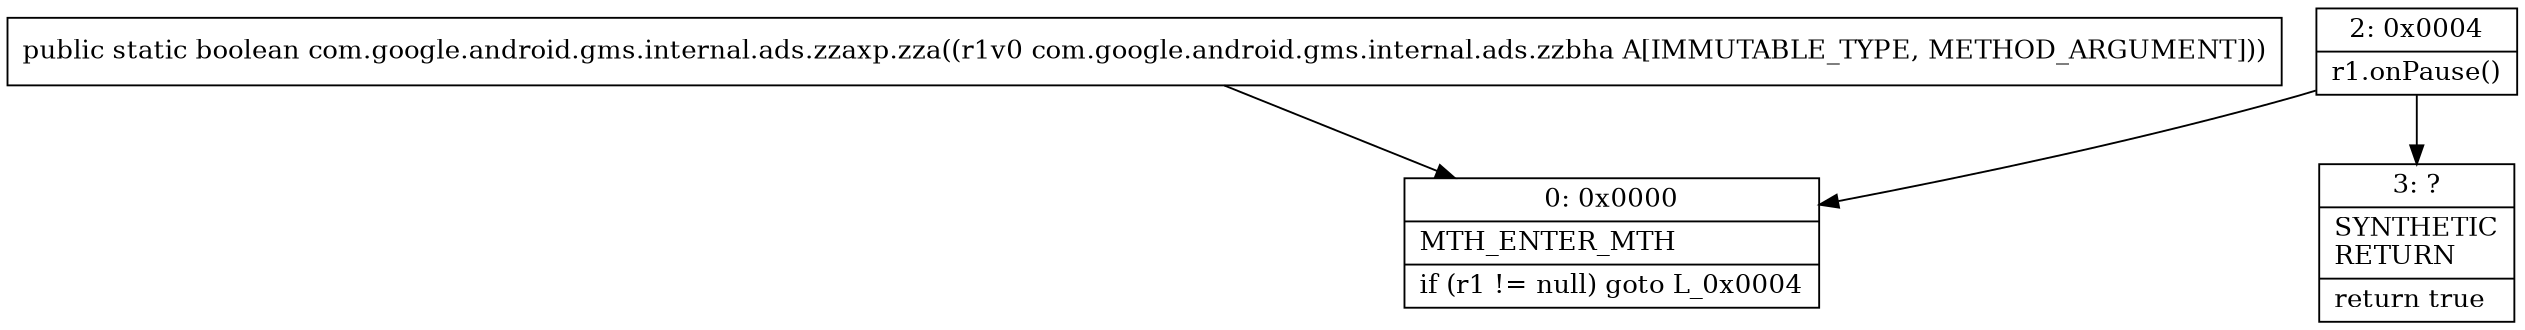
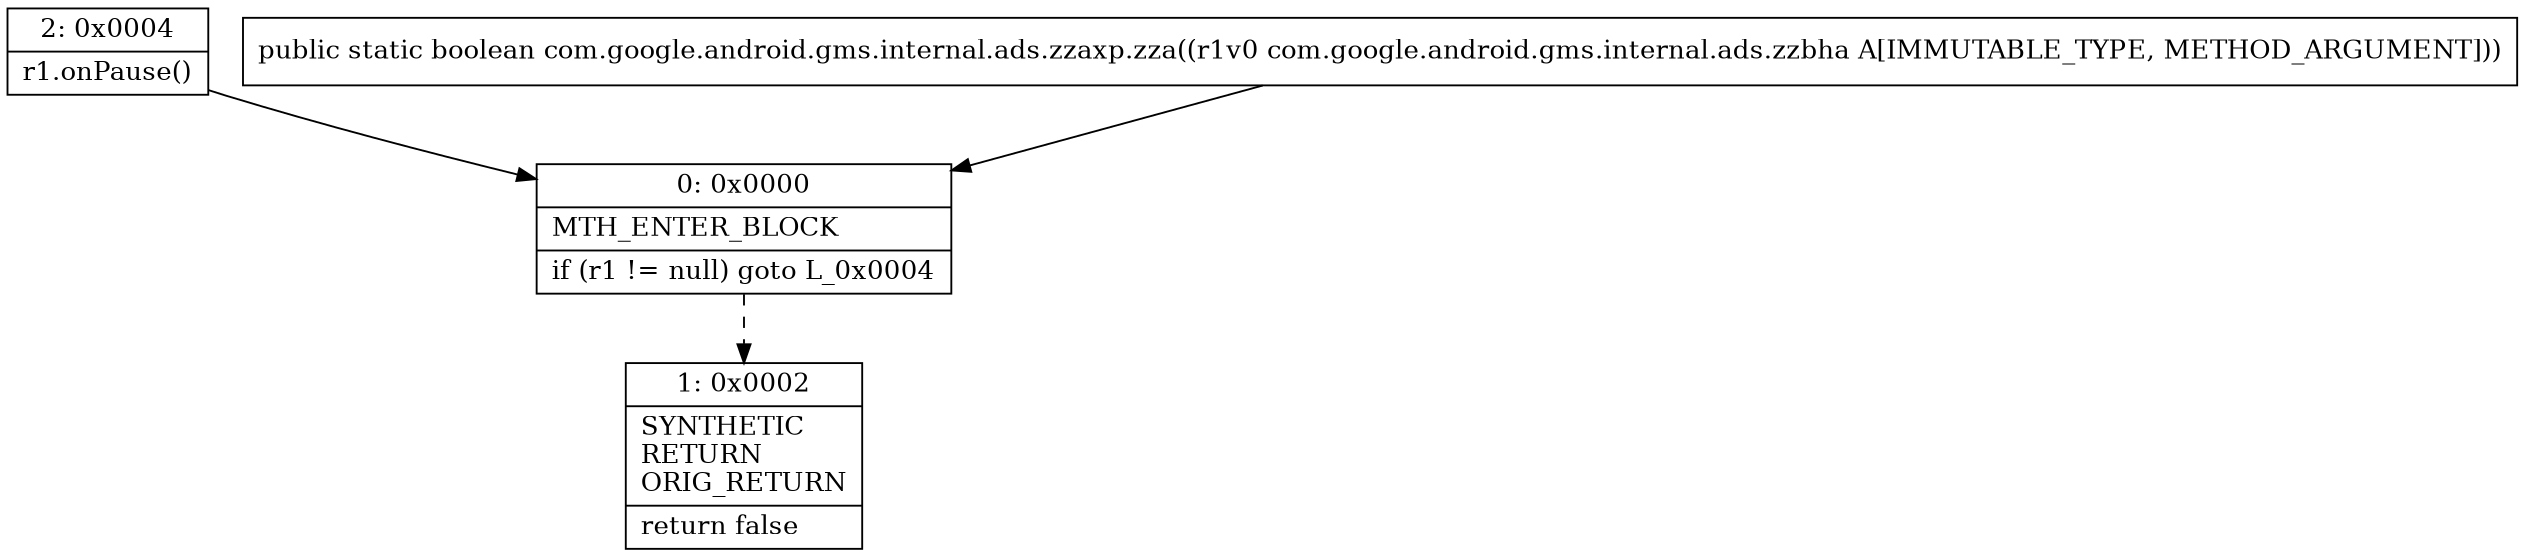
(1548, 242) -> (696, 228)
(2417, 243) -> none
none -> (744, 456)
